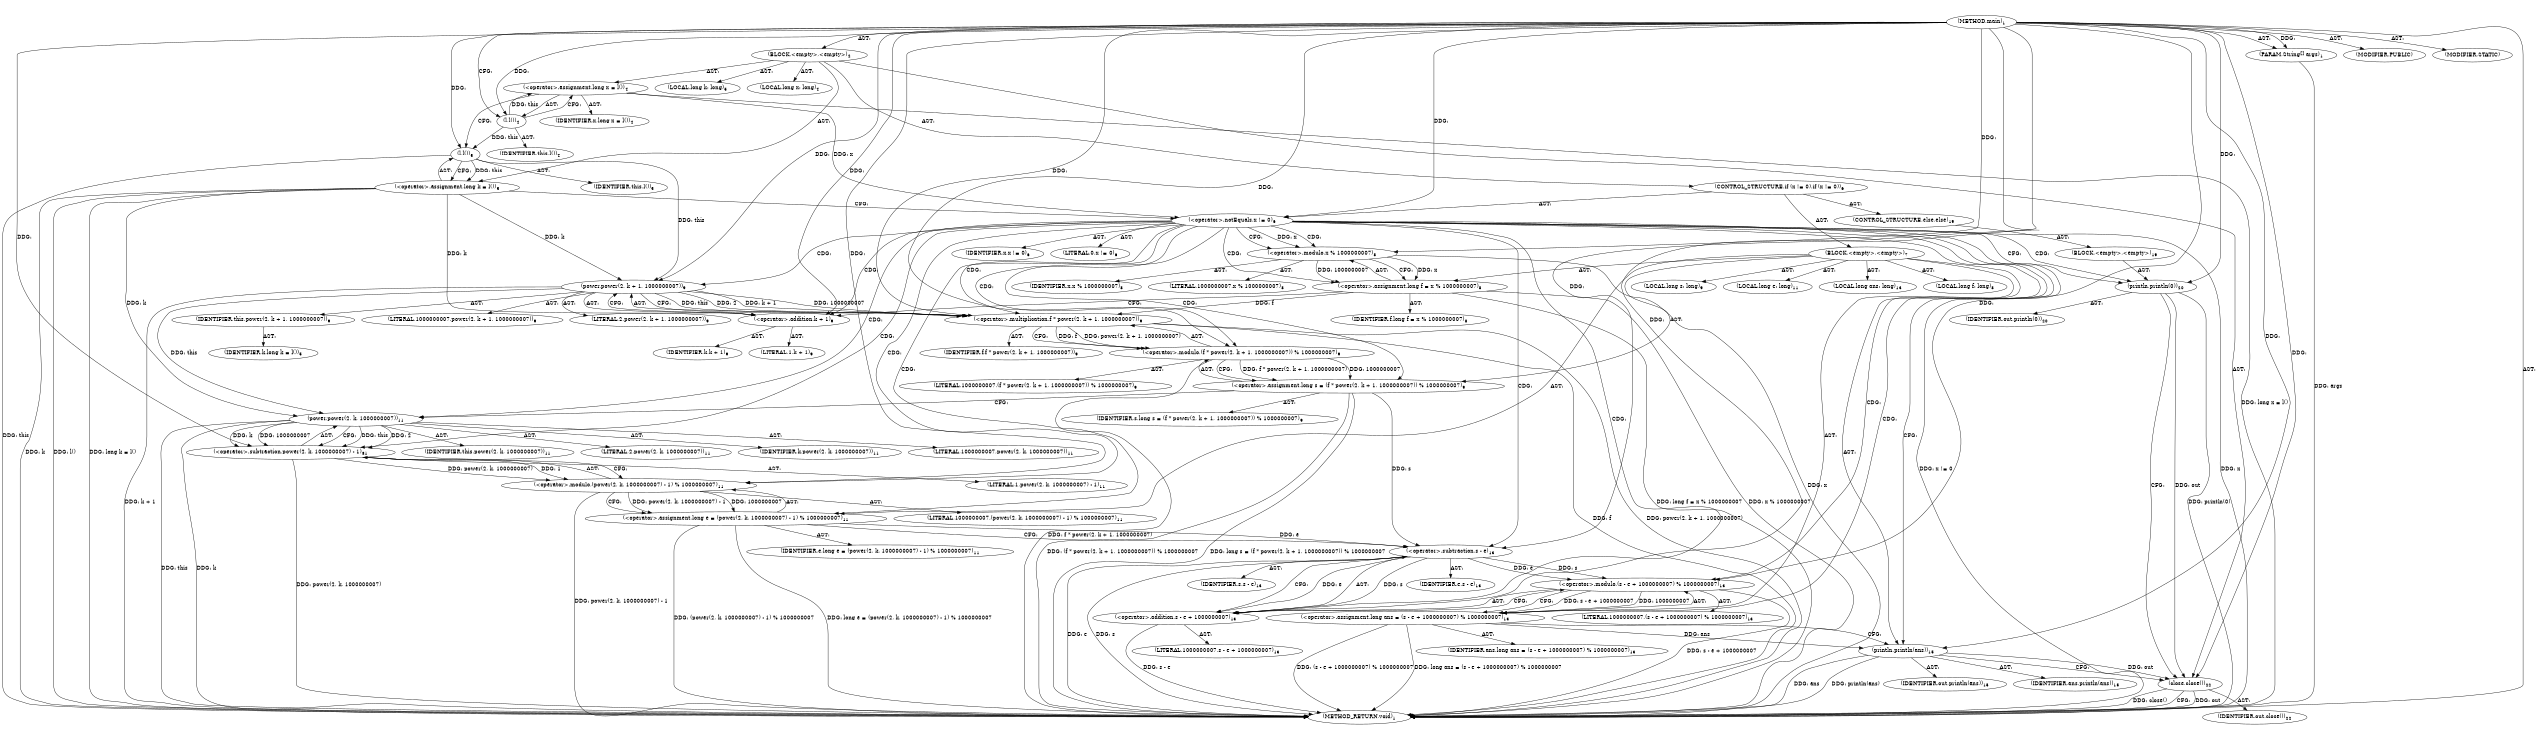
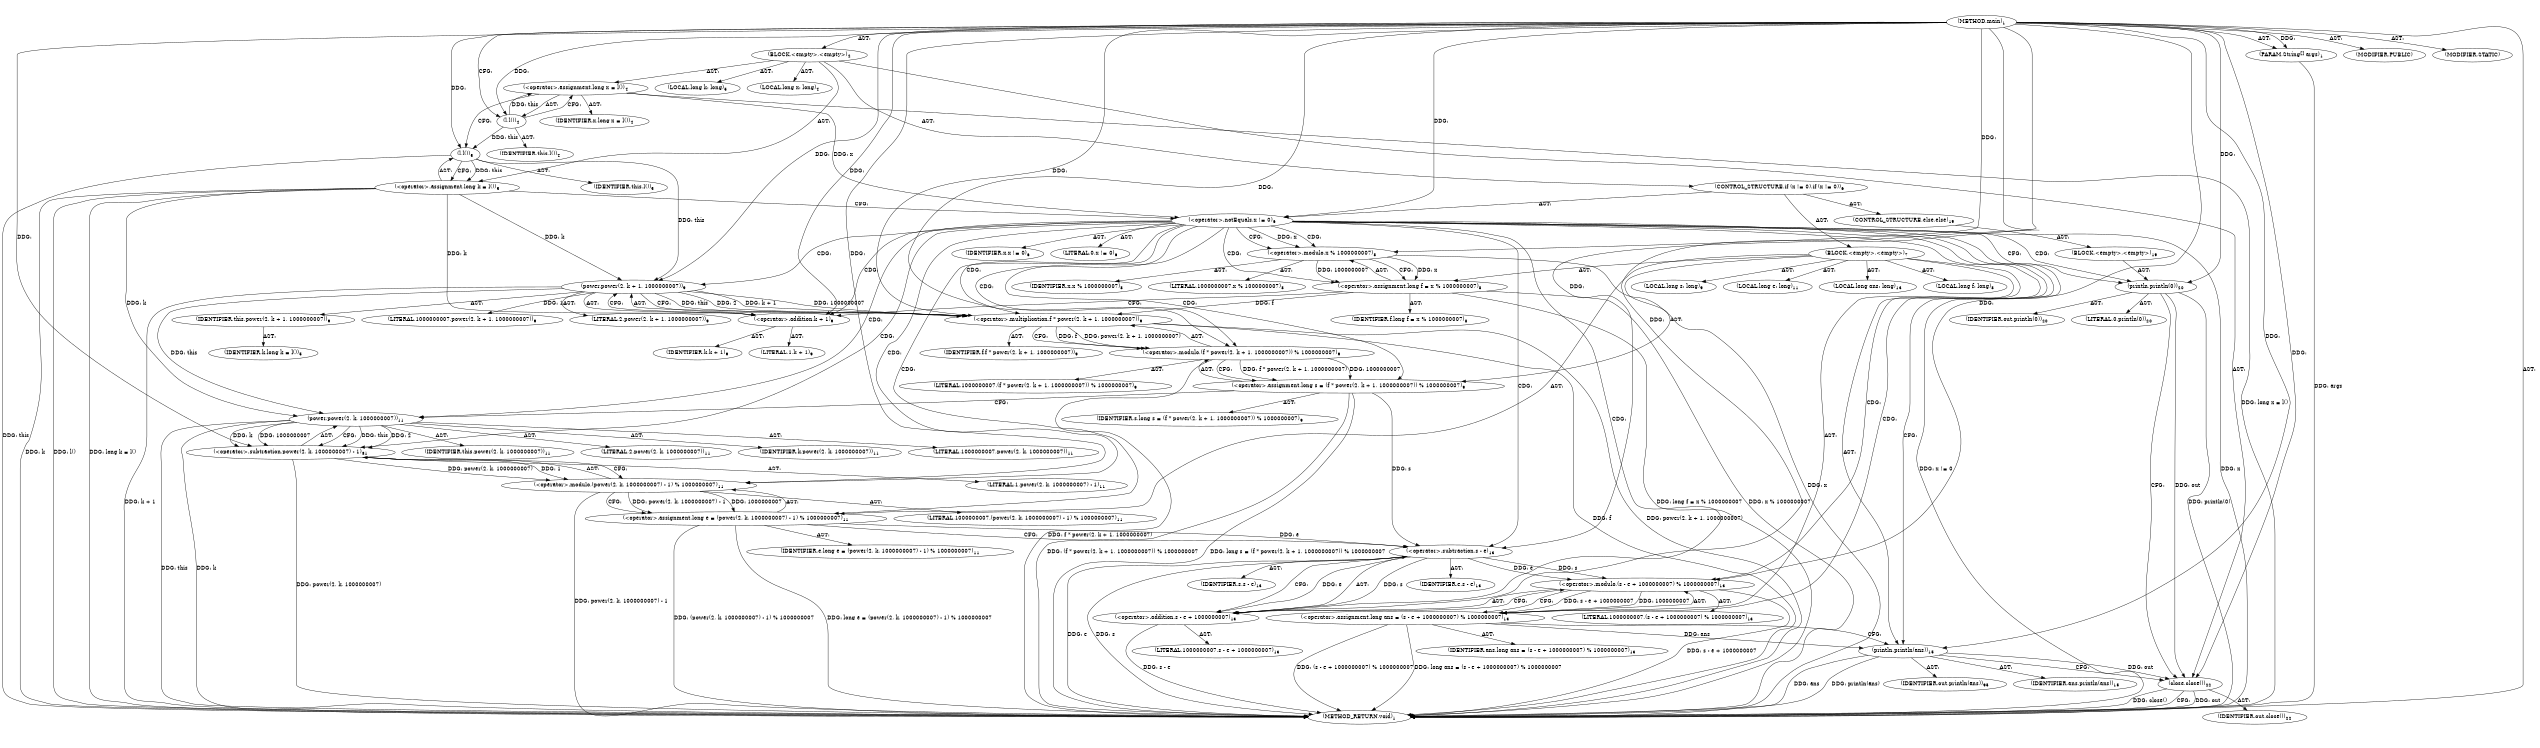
(553, 303) -> (553, 303)
none -> (2119, 320)
(1986, 684) -> (1986, 684)
